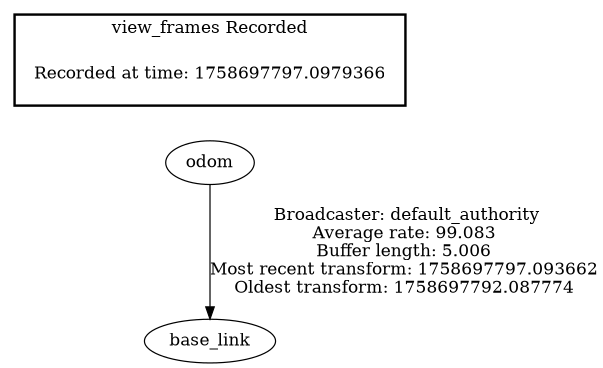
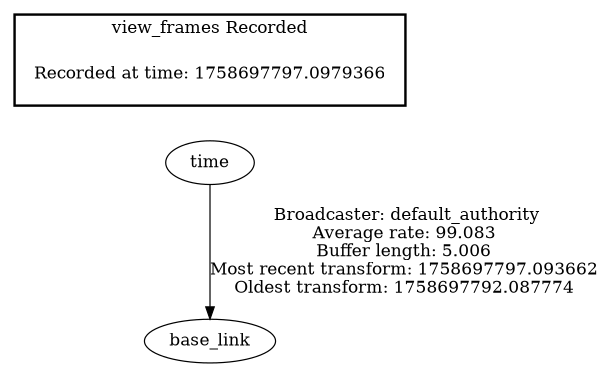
(210, 163) -> (210, 163)
